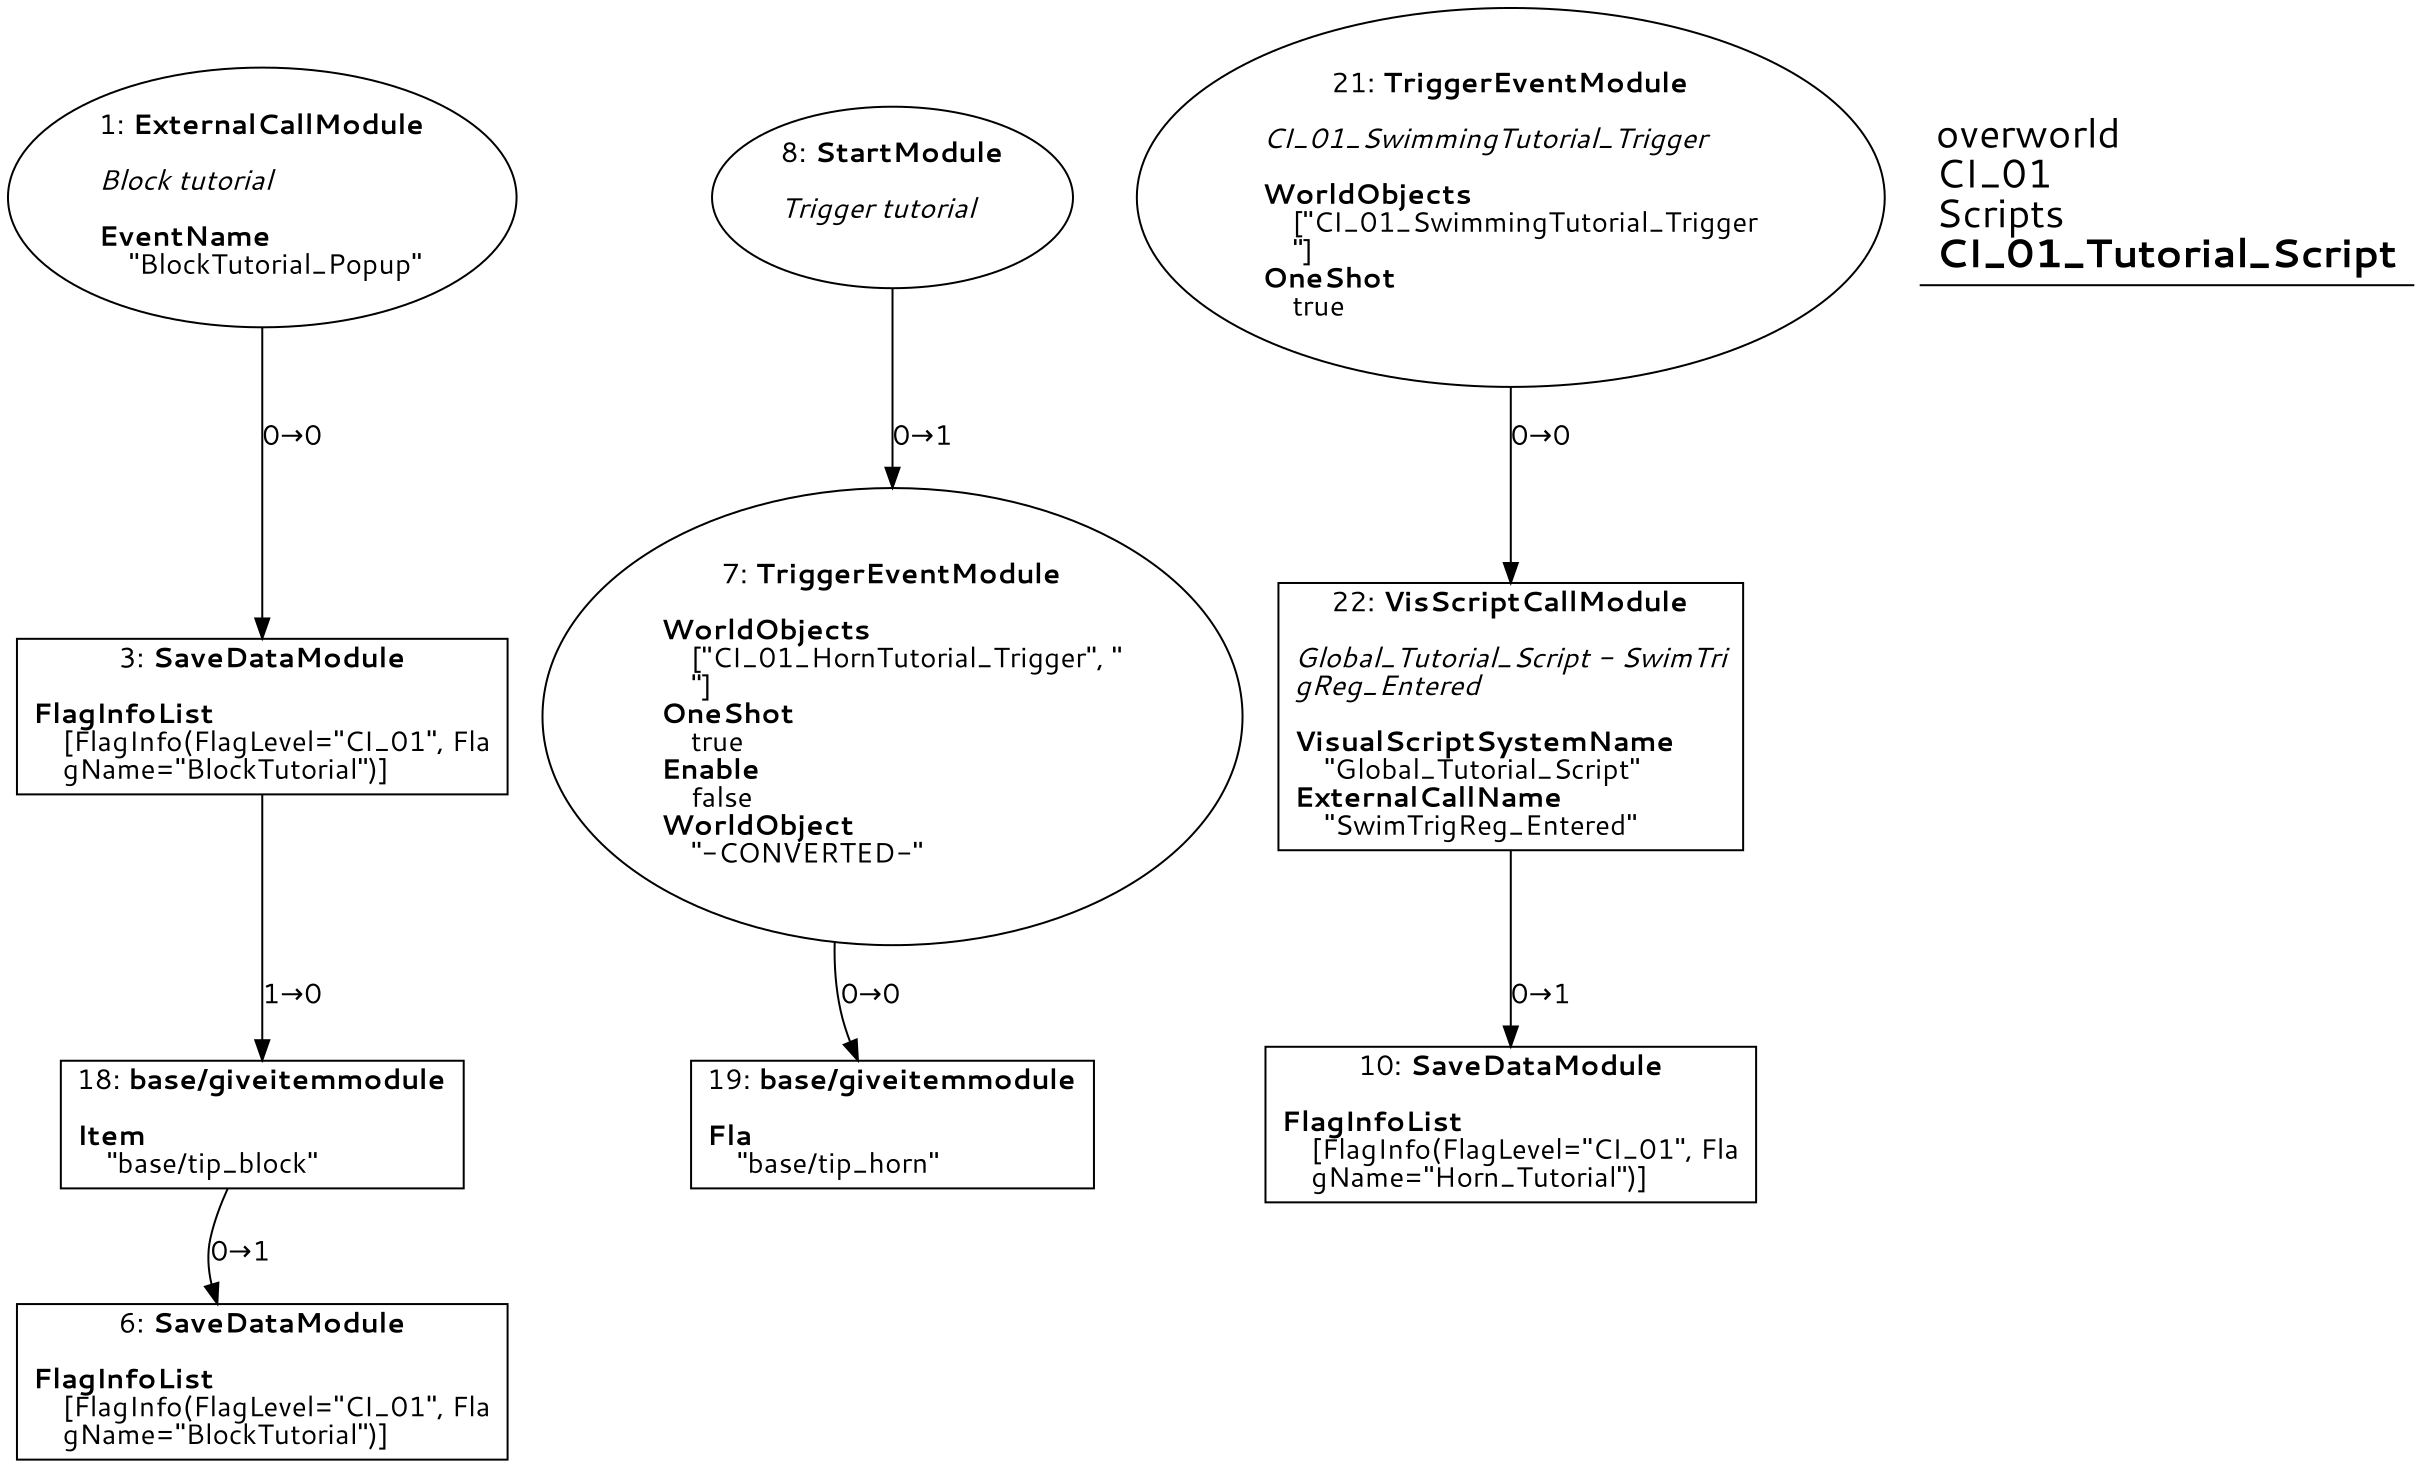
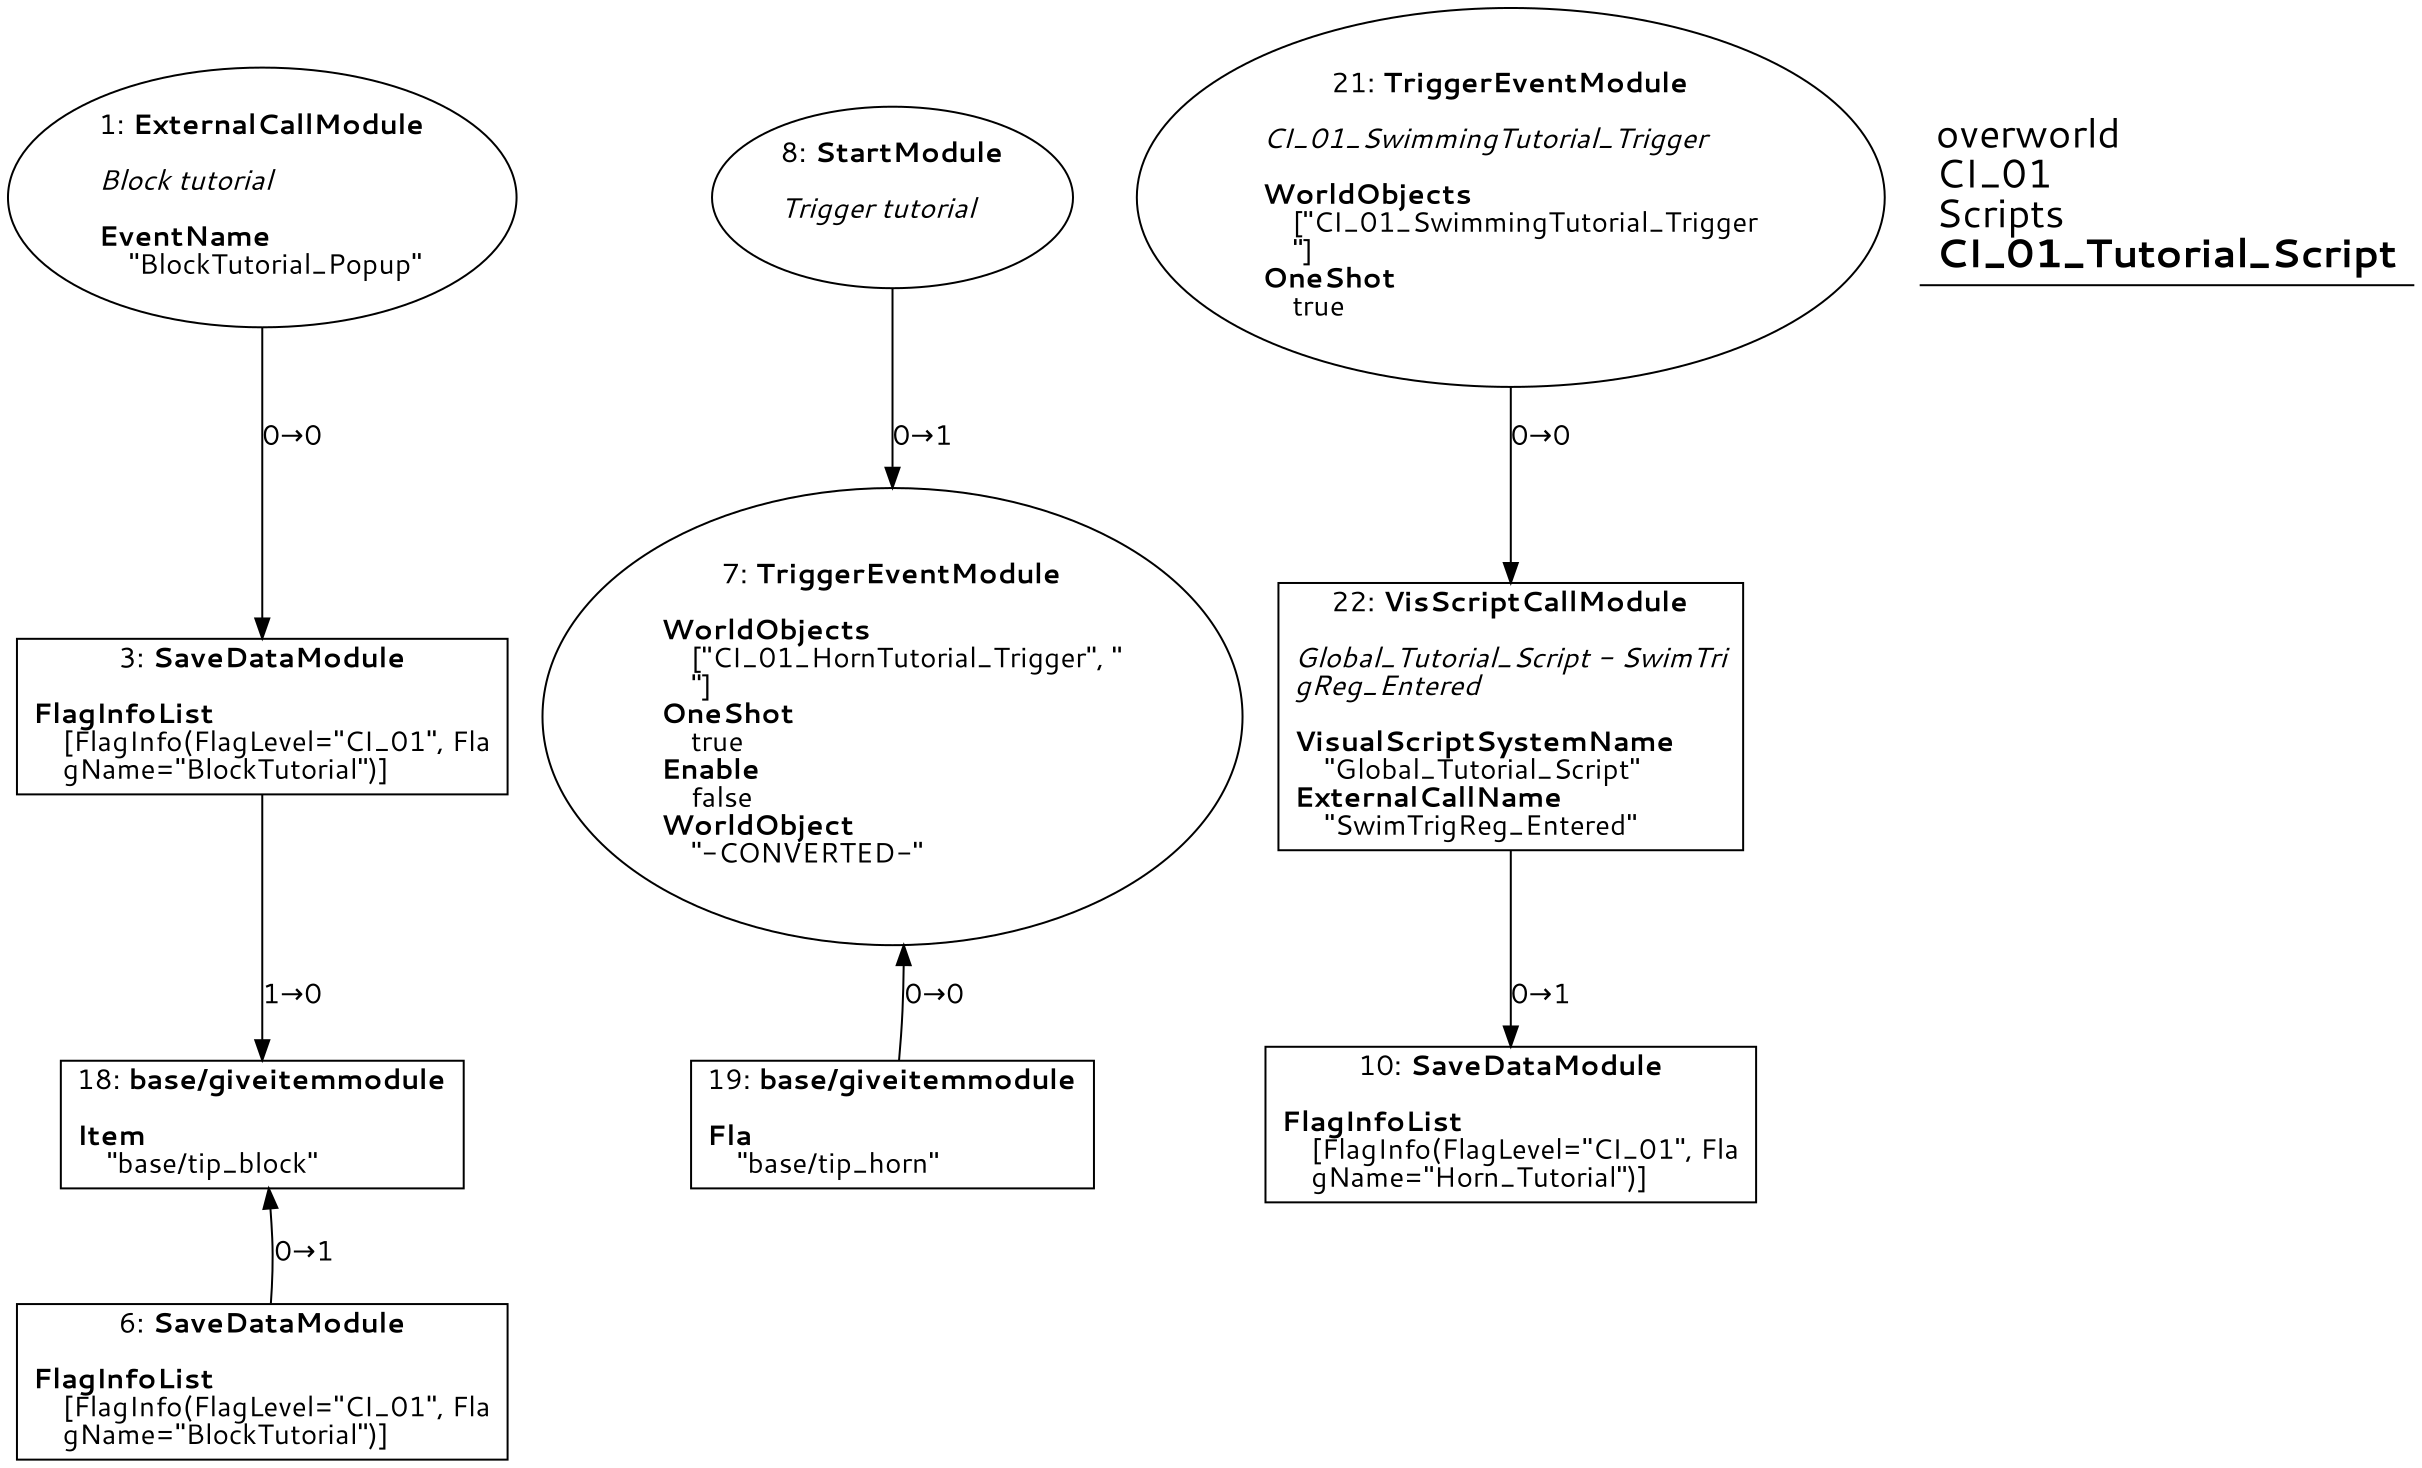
(837, 993) -> (902, 1013)
(211, 1235) -> (273, 1256)
